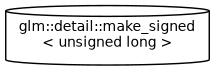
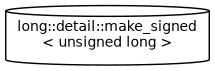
(108, 35) -> (108, 35)
